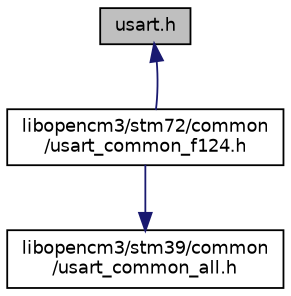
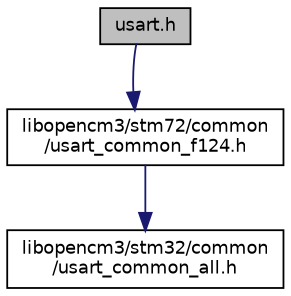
(157, 86) -> (134, 67)
(145, 259) -> (145, 259)
